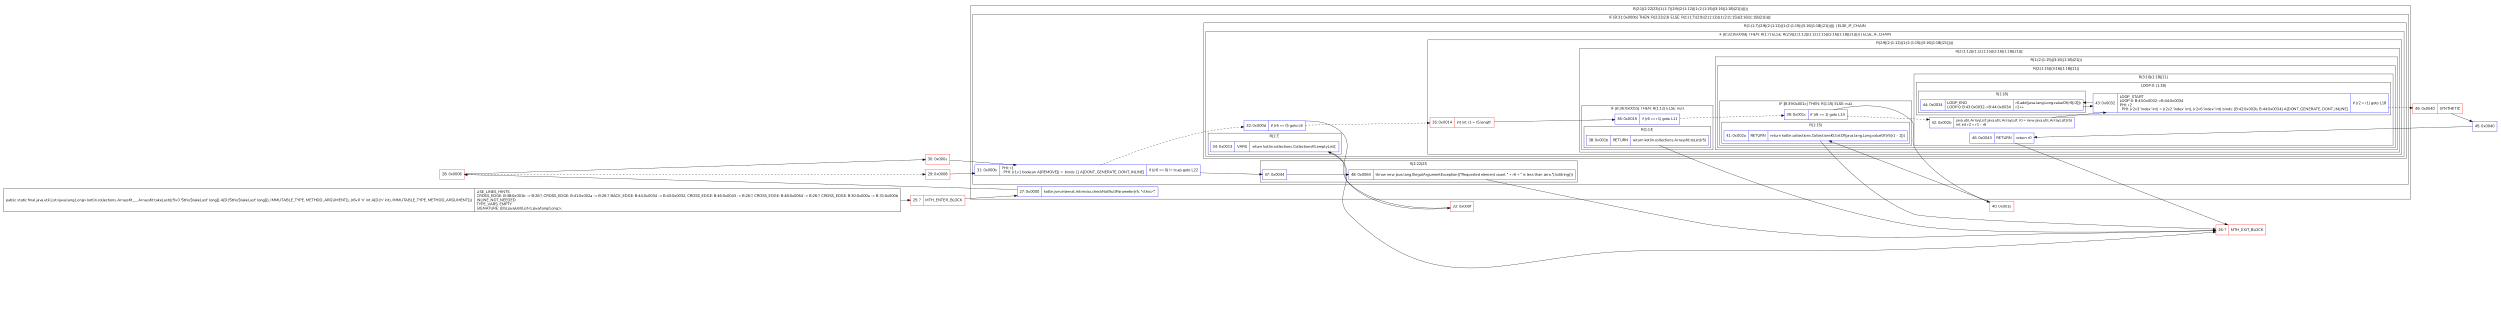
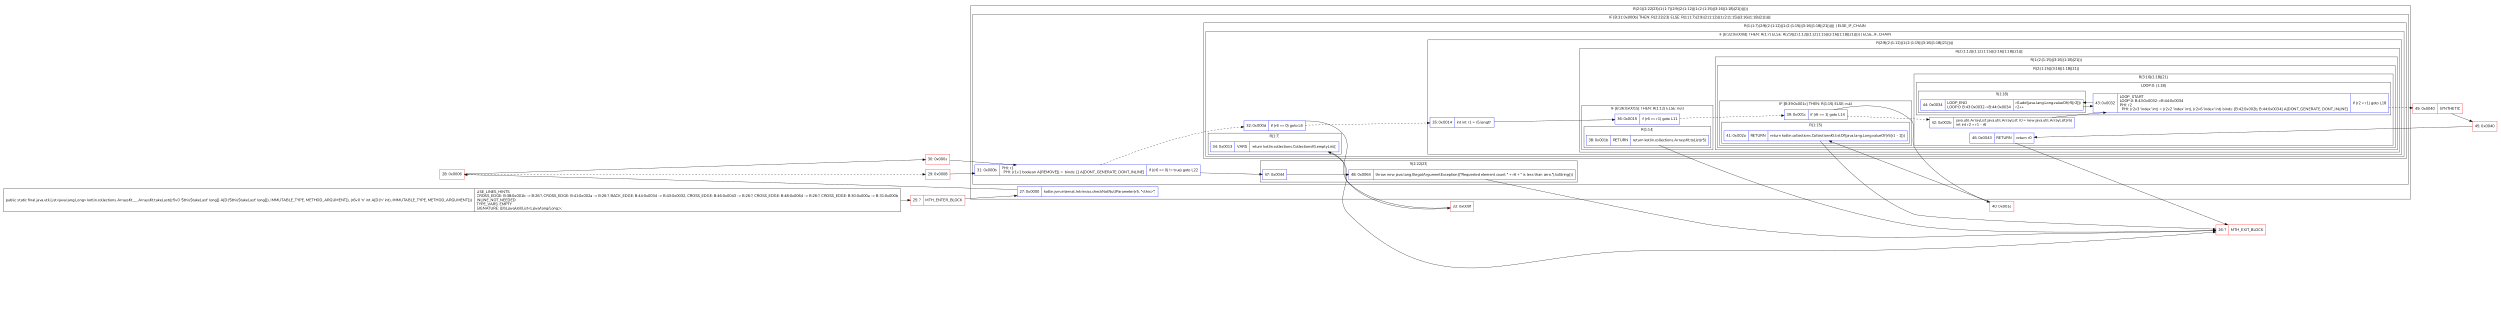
(1462, 122) -> (1462, 122)
(2485, 126) -> (2485, 126)
